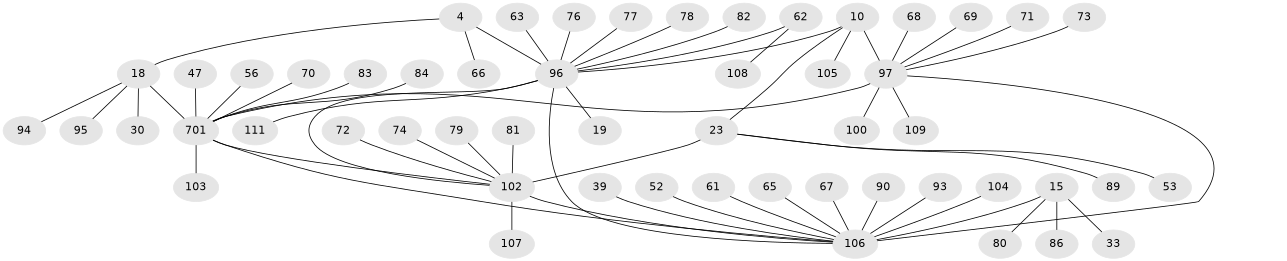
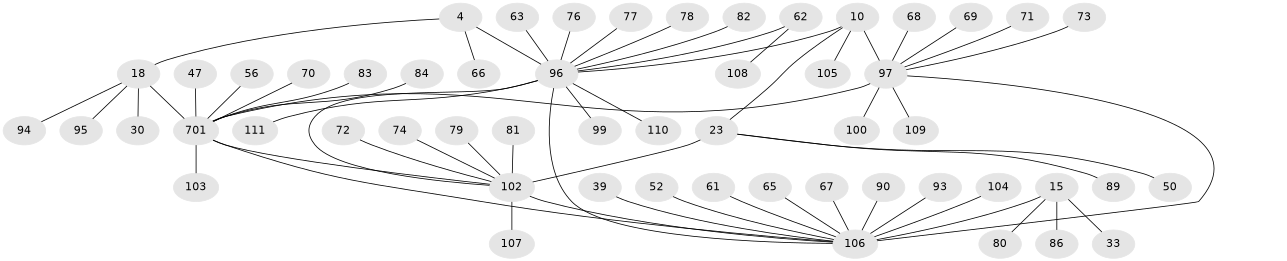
(600, 131) -> (600, 131)
none -> (658, 131)
(1170, 187) -> (1170, 187)
